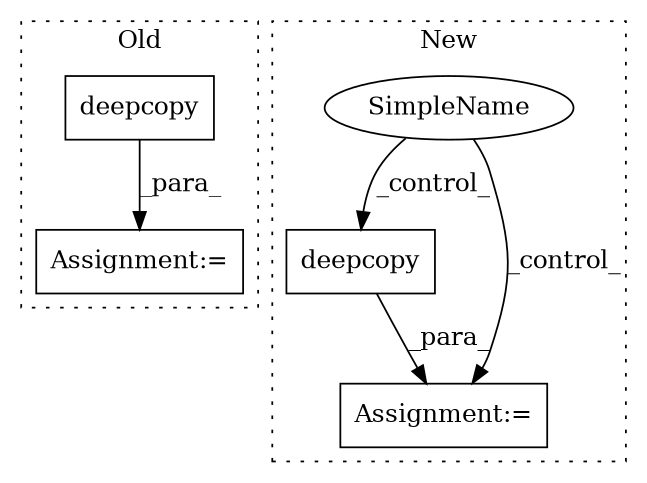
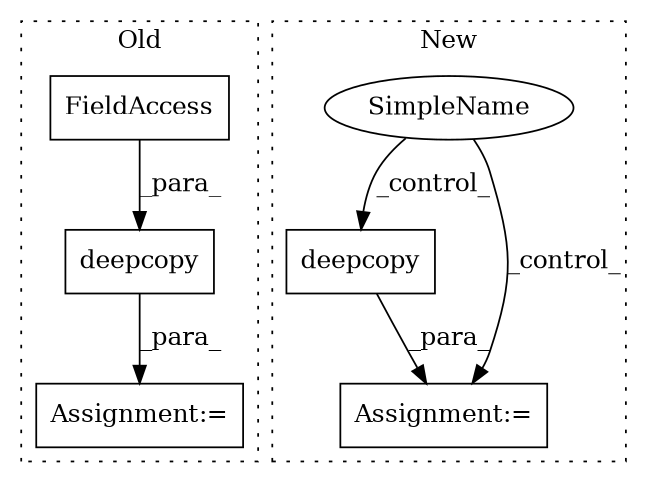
none -> (140, 108)
